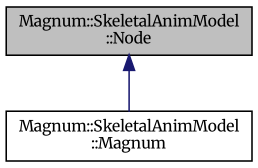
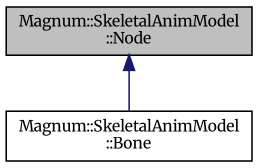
(129, 136) -> (129, 136)
